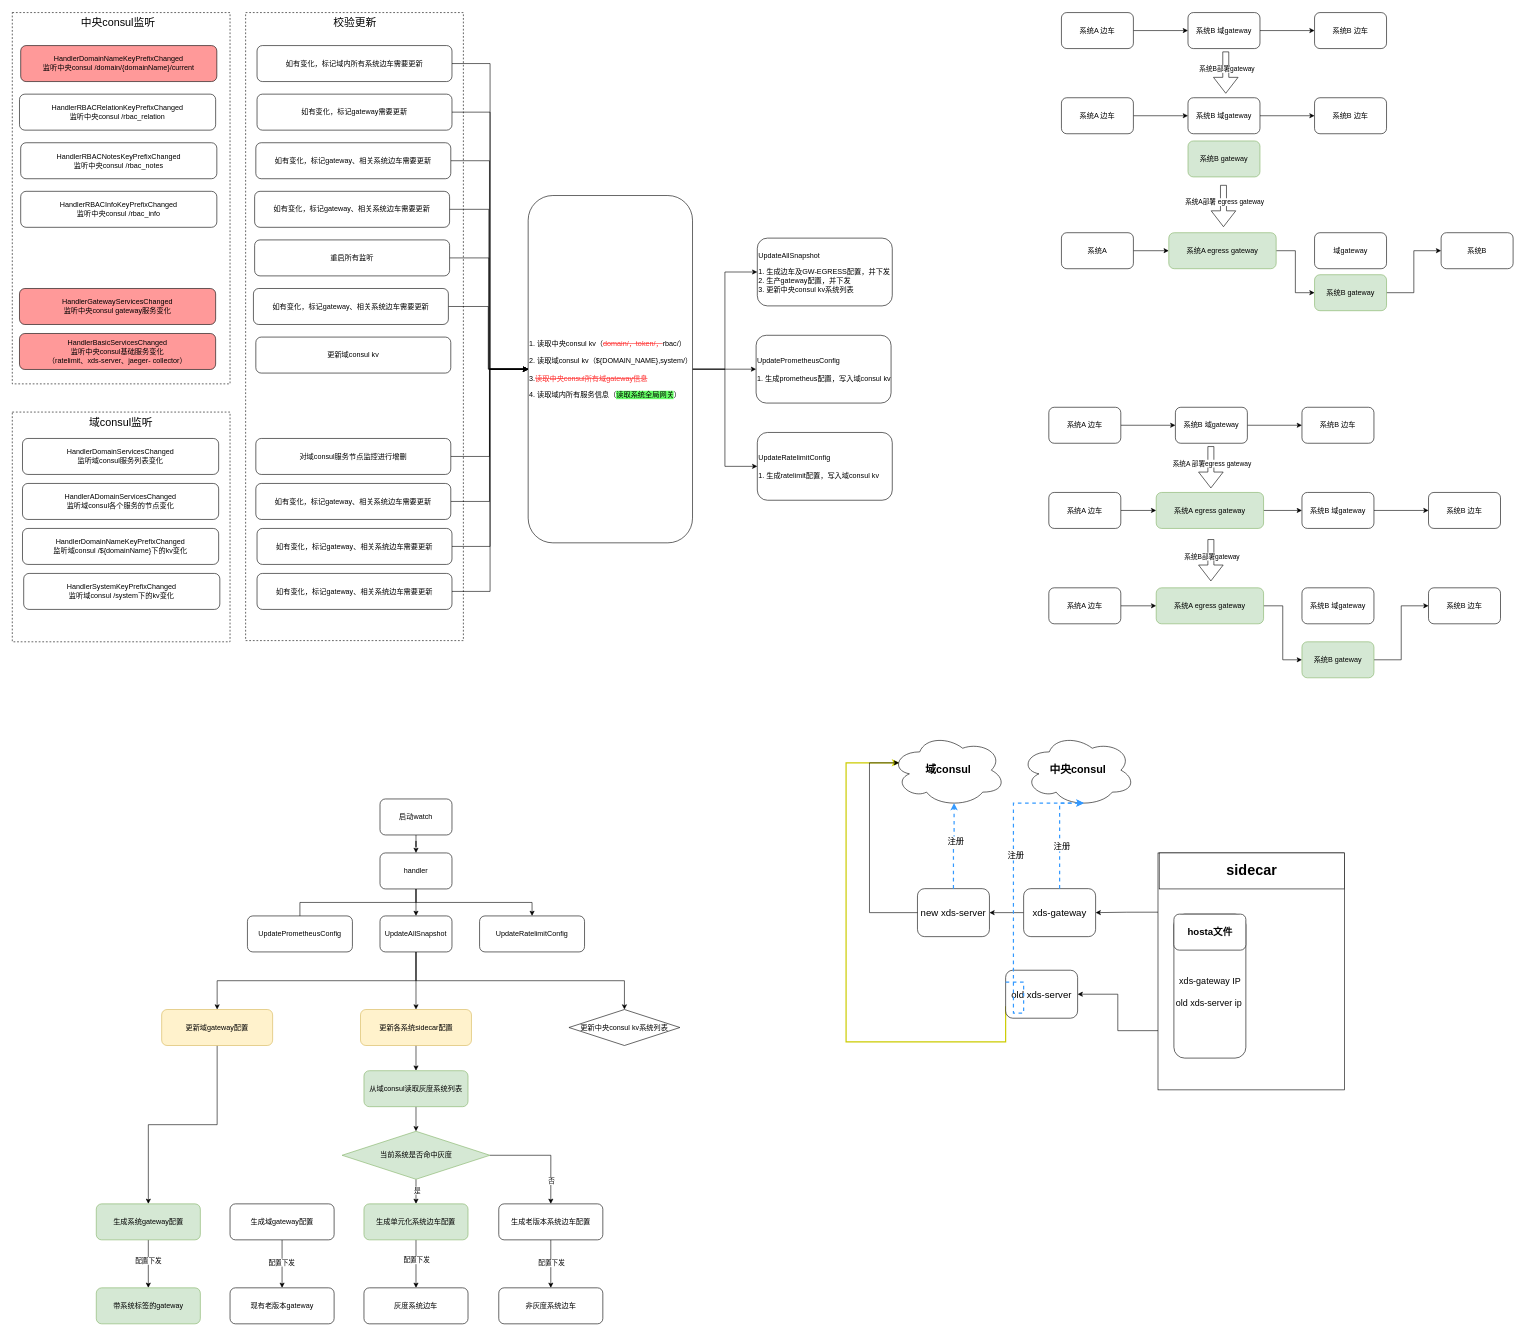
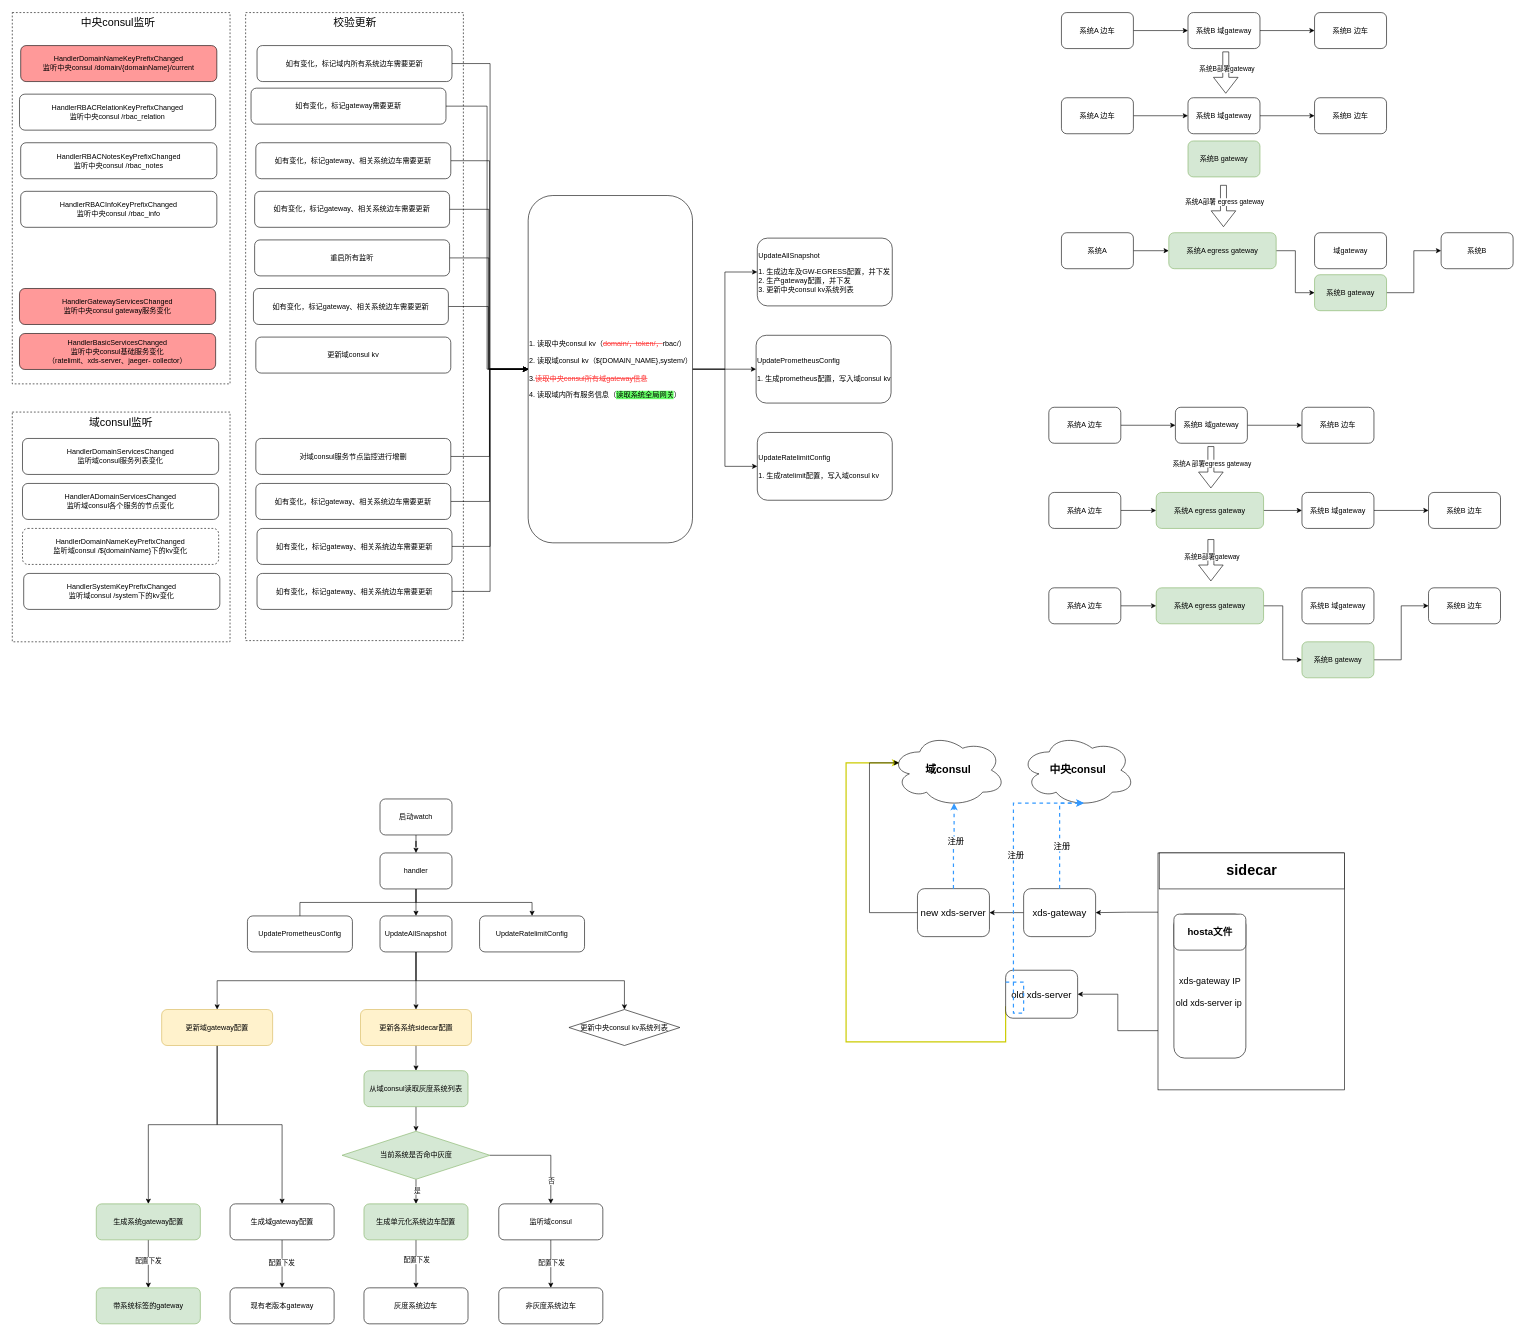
(355, 112) -> (349, 106)
(121, 546) -> (121, 546)
none -> (281, 1125)
(551, 1222) -> (551, 1222)
